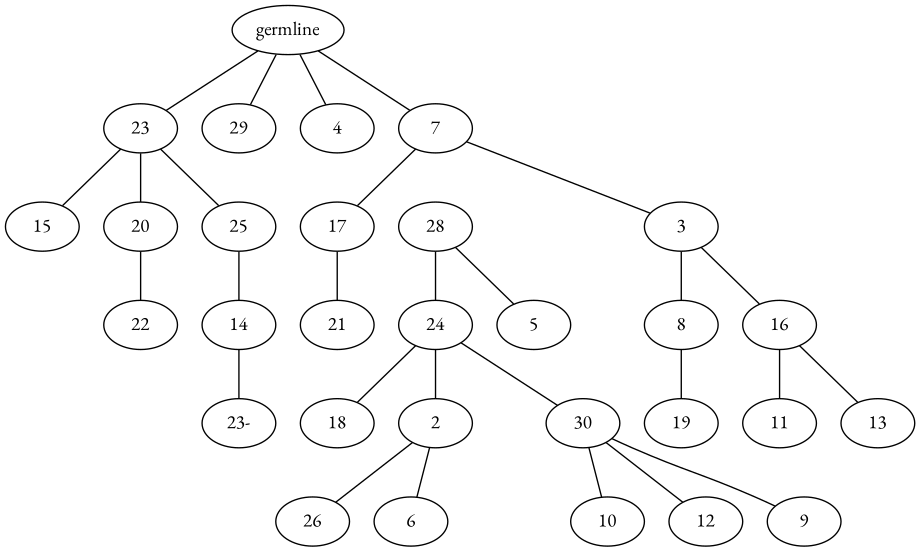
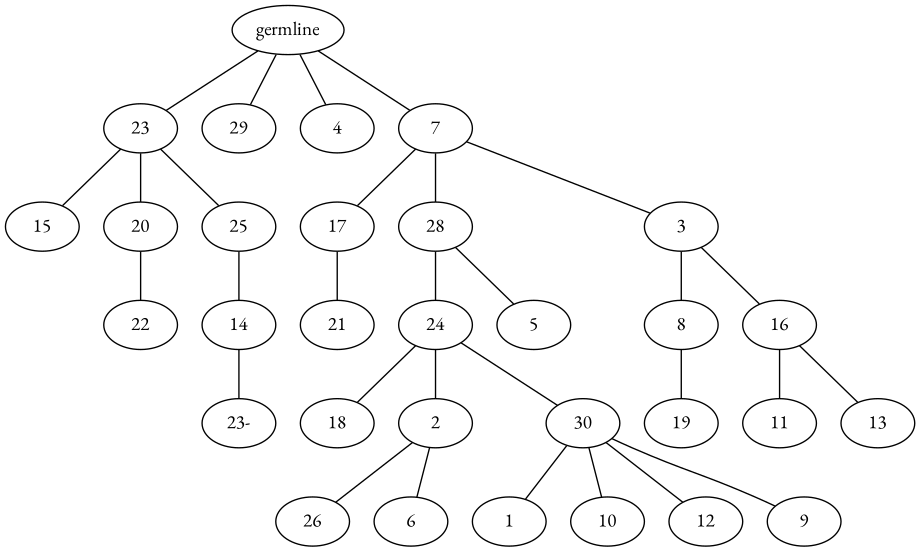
none -> (436, 178)
none -> (509, 522)
